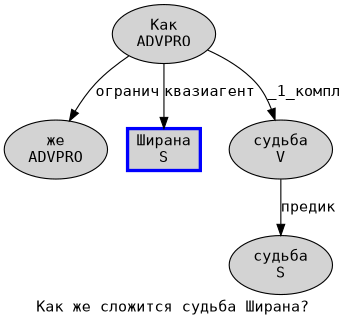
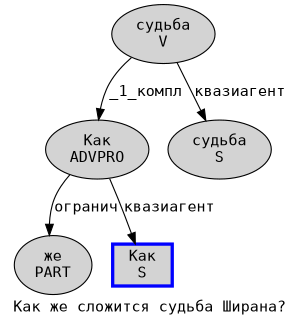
(246, 73) -> (111, 80)
(56, 150) -> (53, 265)
(164, 150) -> (142, 265)
(308, 207) -> (240, 92)
